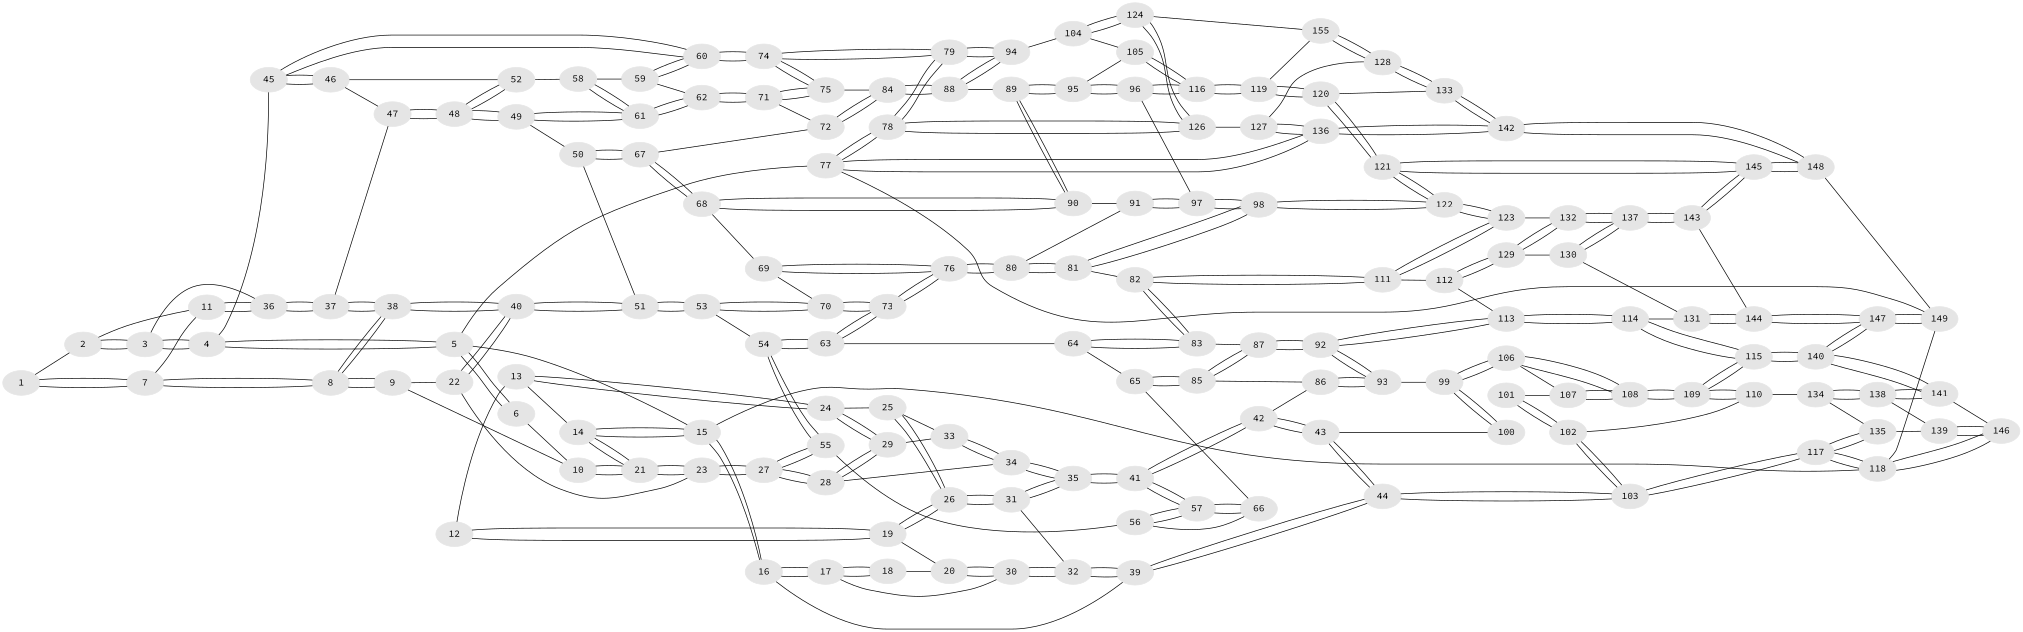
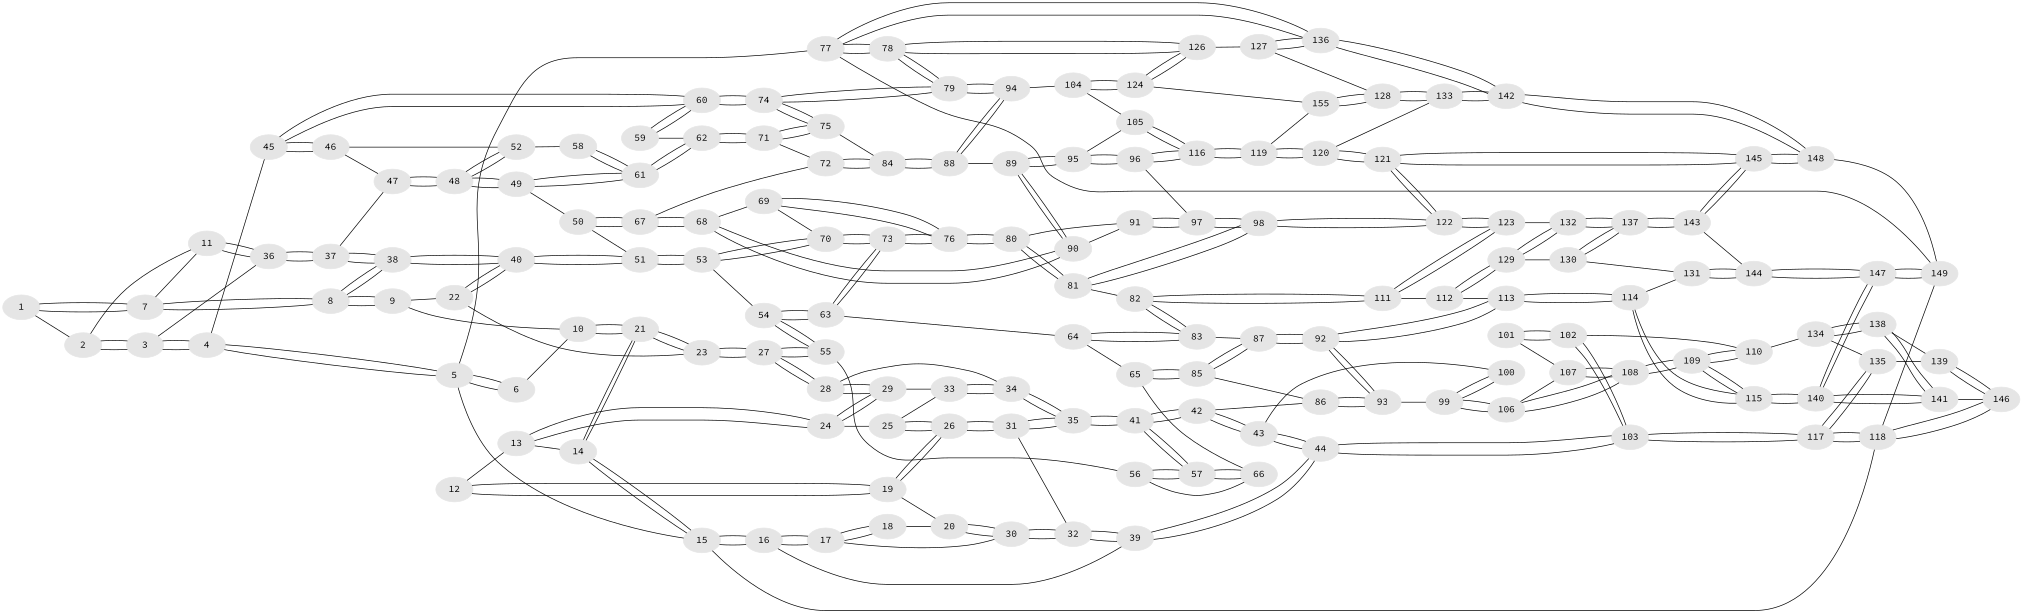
(609, 79) -> none
